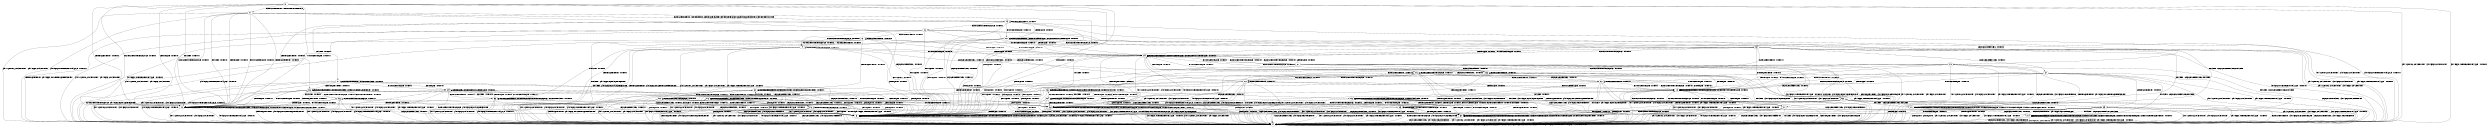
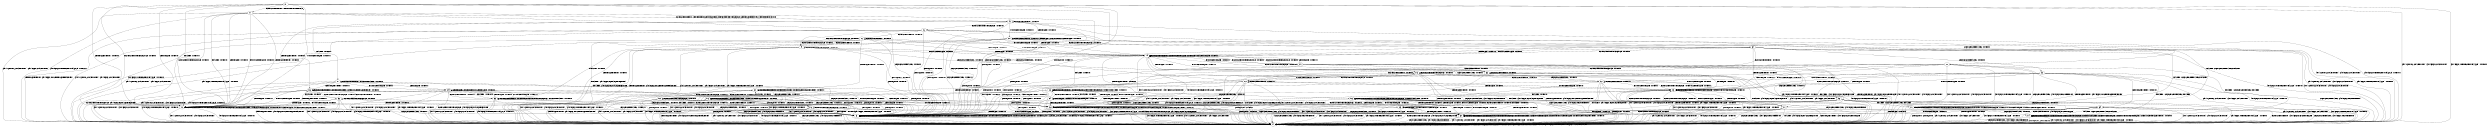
(1032, 94) -> (1035, 94)
(714, 103) -> (712, 103)
